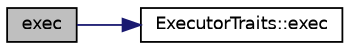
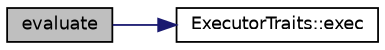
(42, 25) -> (60, 25)
